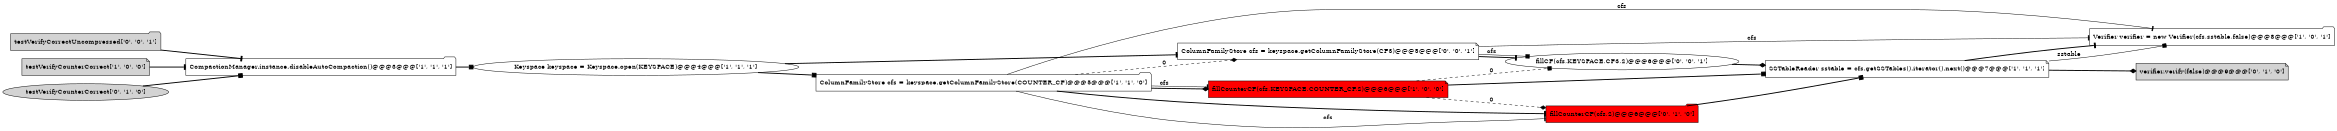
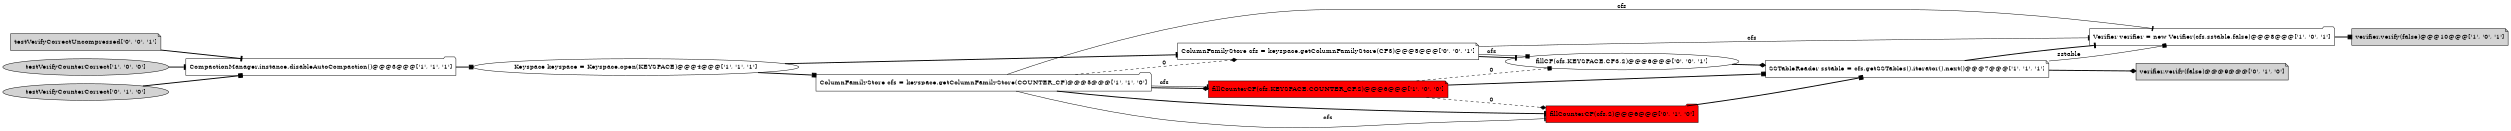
none -> (2430, 37)
(86, 42) -> (86, 42)
(86, 67) -> (86, 67)
